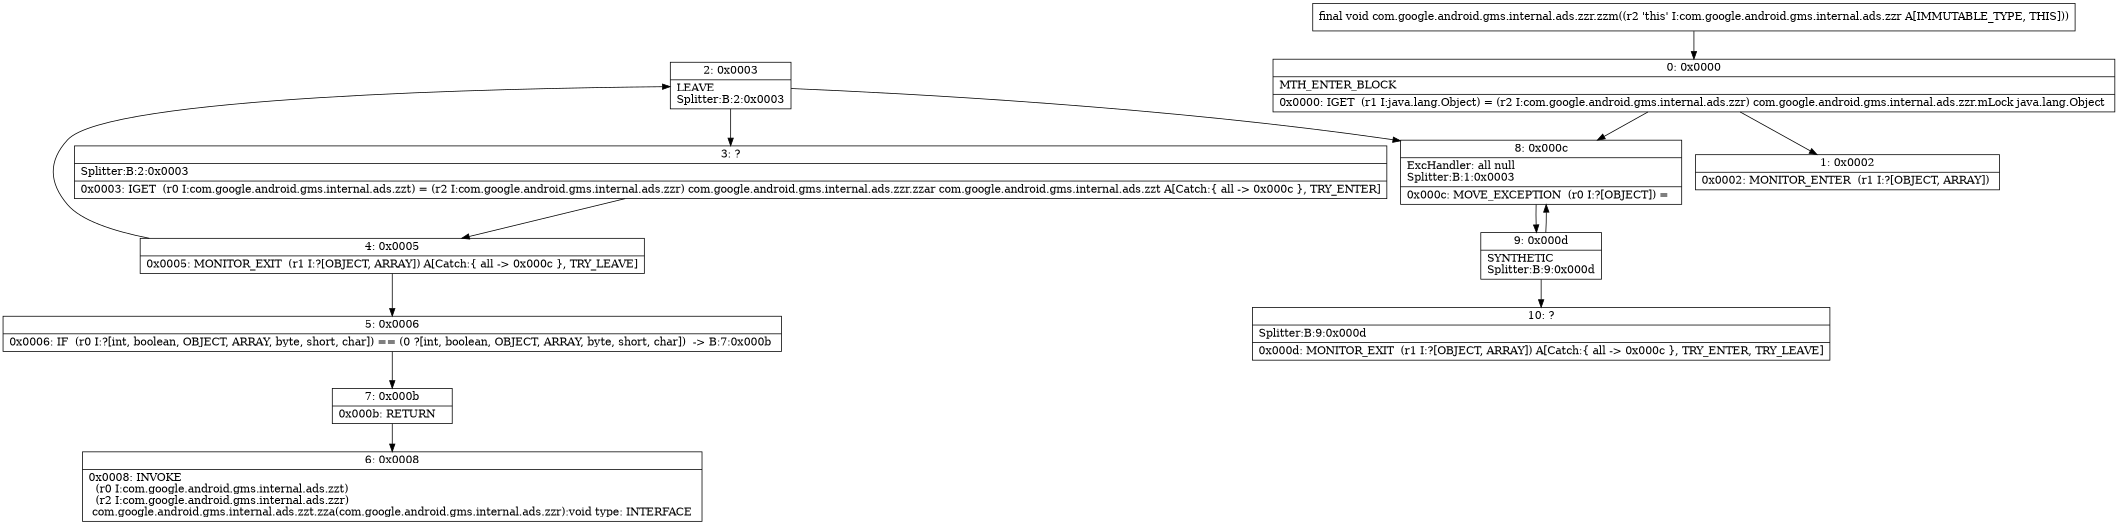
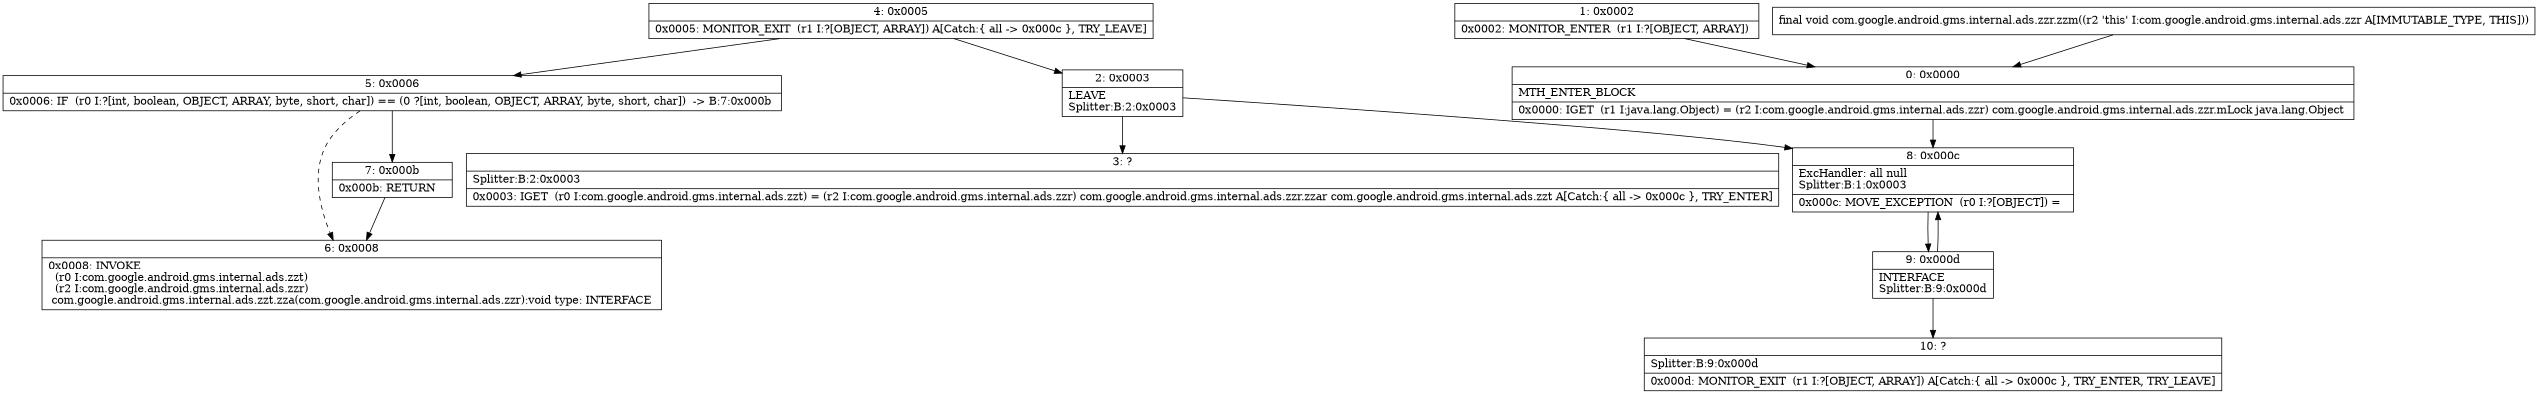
(1775, 131) -> (1746, 52)
none -> (320, 165)
(547, 218) -> none
(1521, 259) -> (1912, 278)
